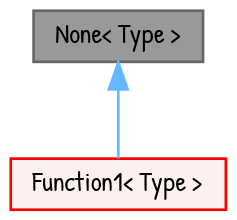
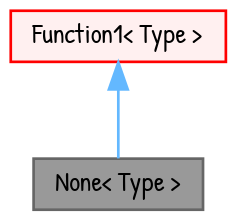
(118, 124) -> (118, 124)
